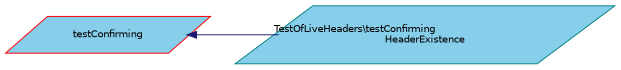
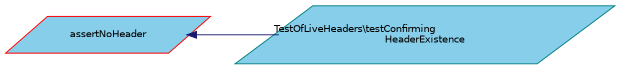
(108, 35) -> (108, 35)
